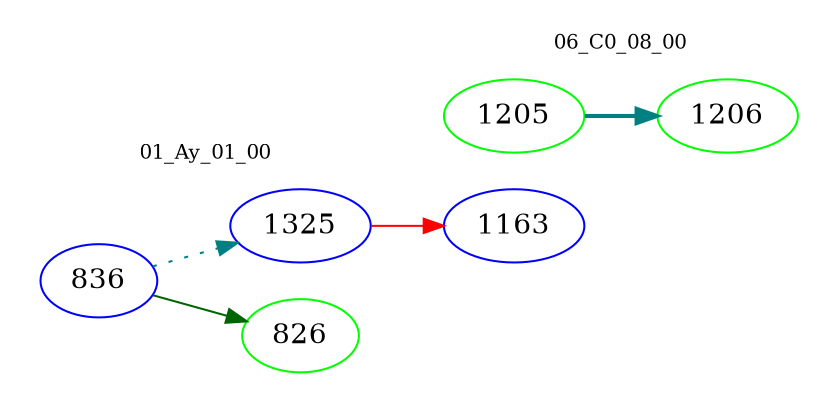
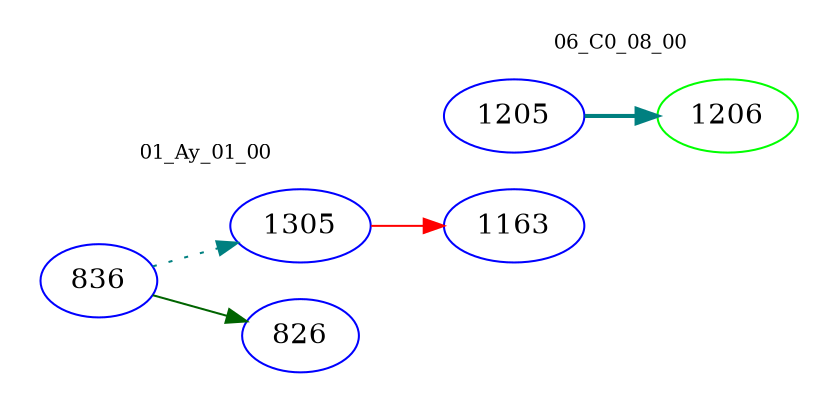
(514, 116) -> (514, 116)
(301, 226) -> (301, 226)
(301, 336) -> (301, 336)
